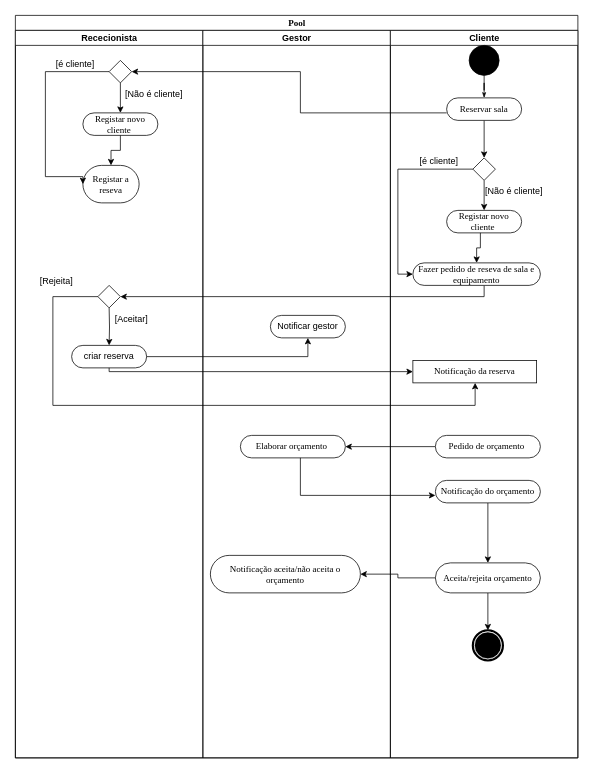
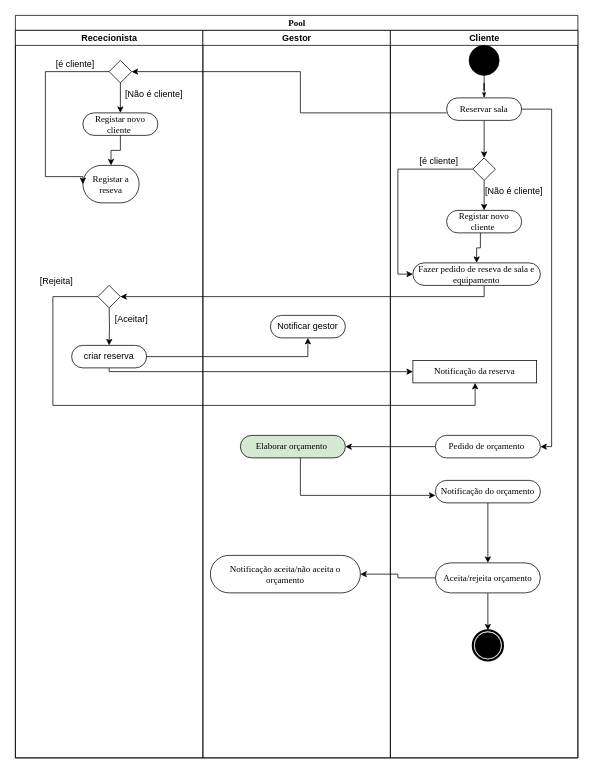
none -> (552, 279)
(293, 447) -> (293, 447)
